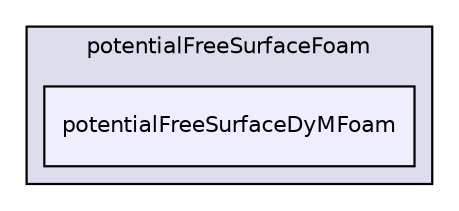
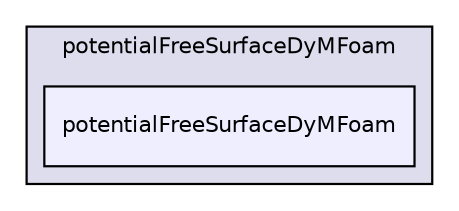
(229, 48) -> (229, 48)
